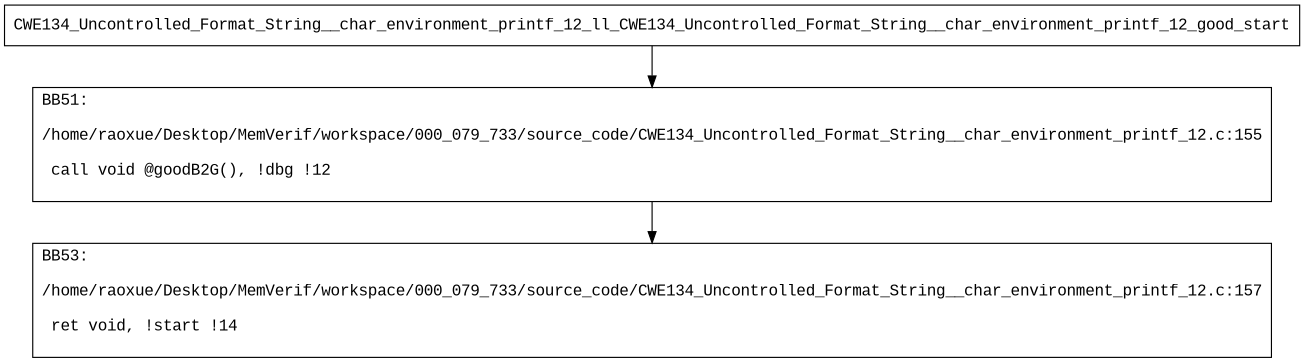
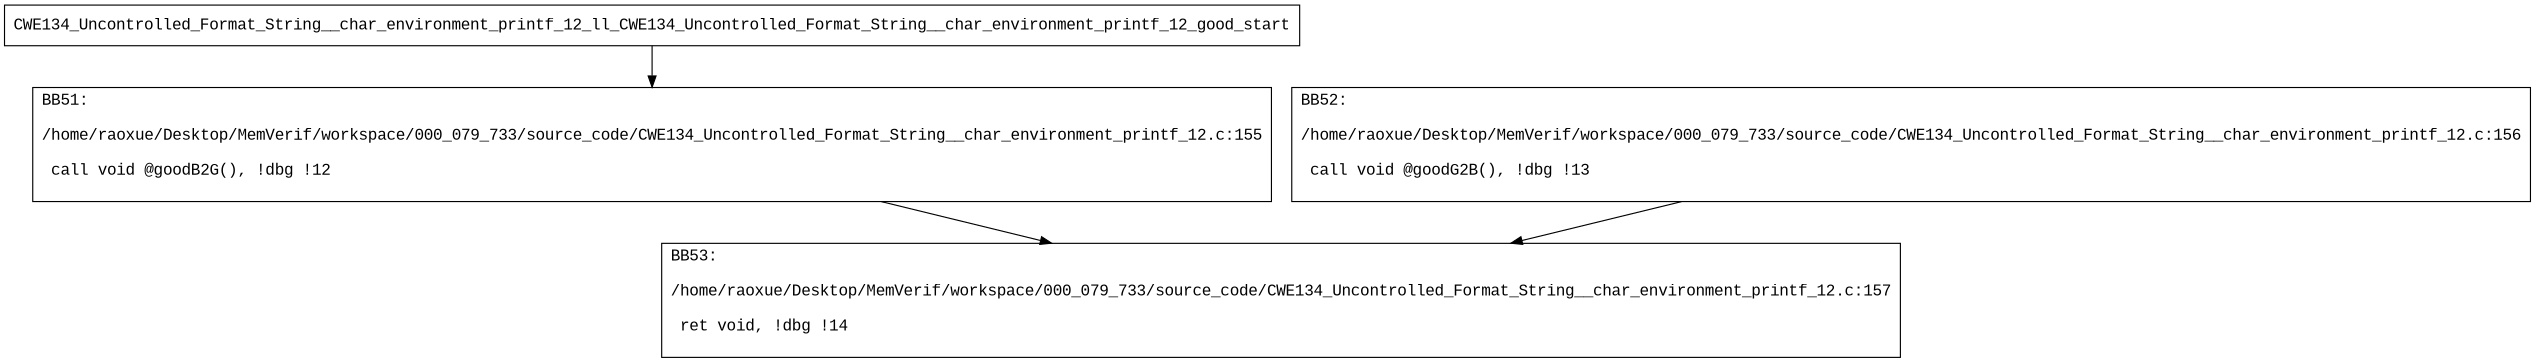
none -> (1911, 145)
(140, 326) -> (759, 326)
